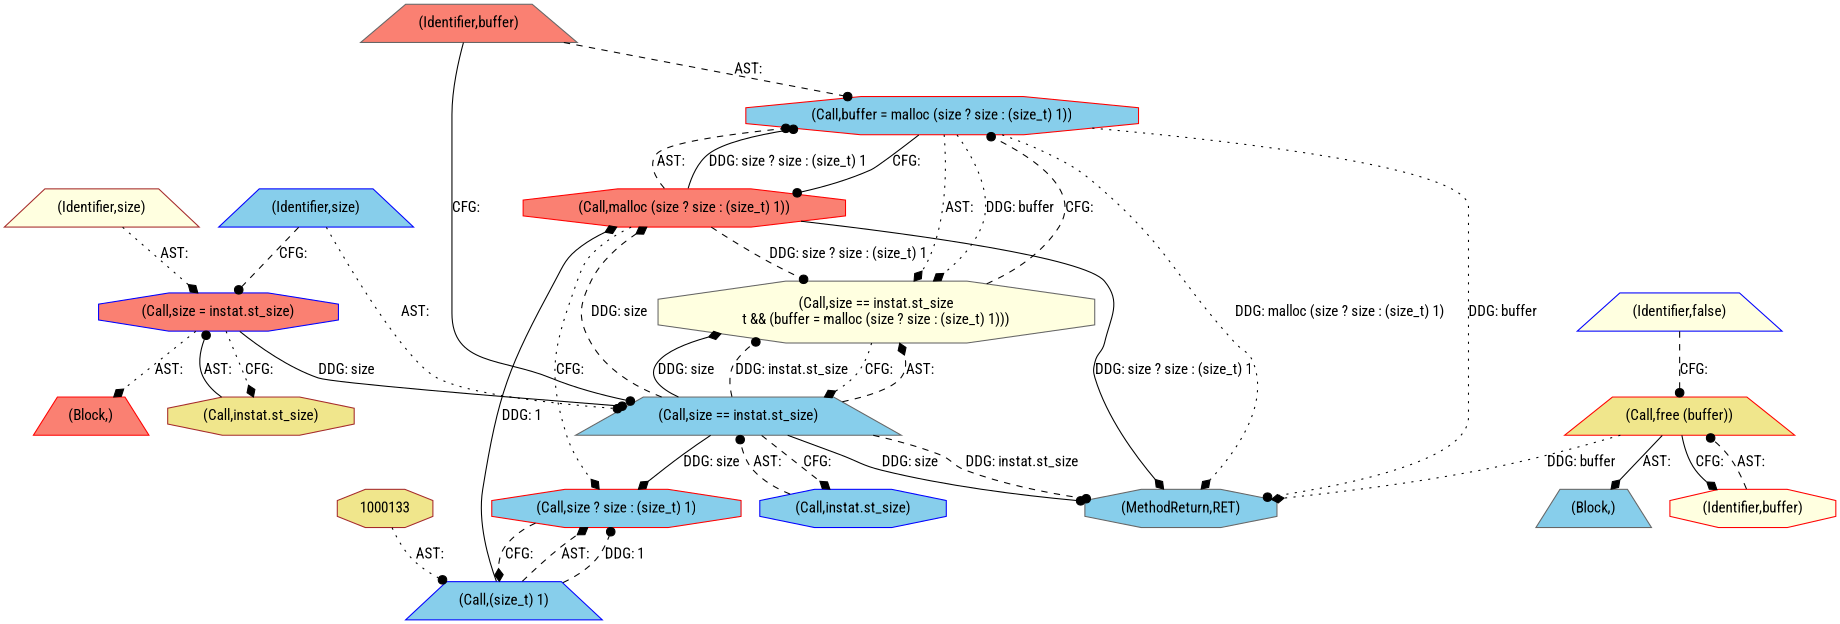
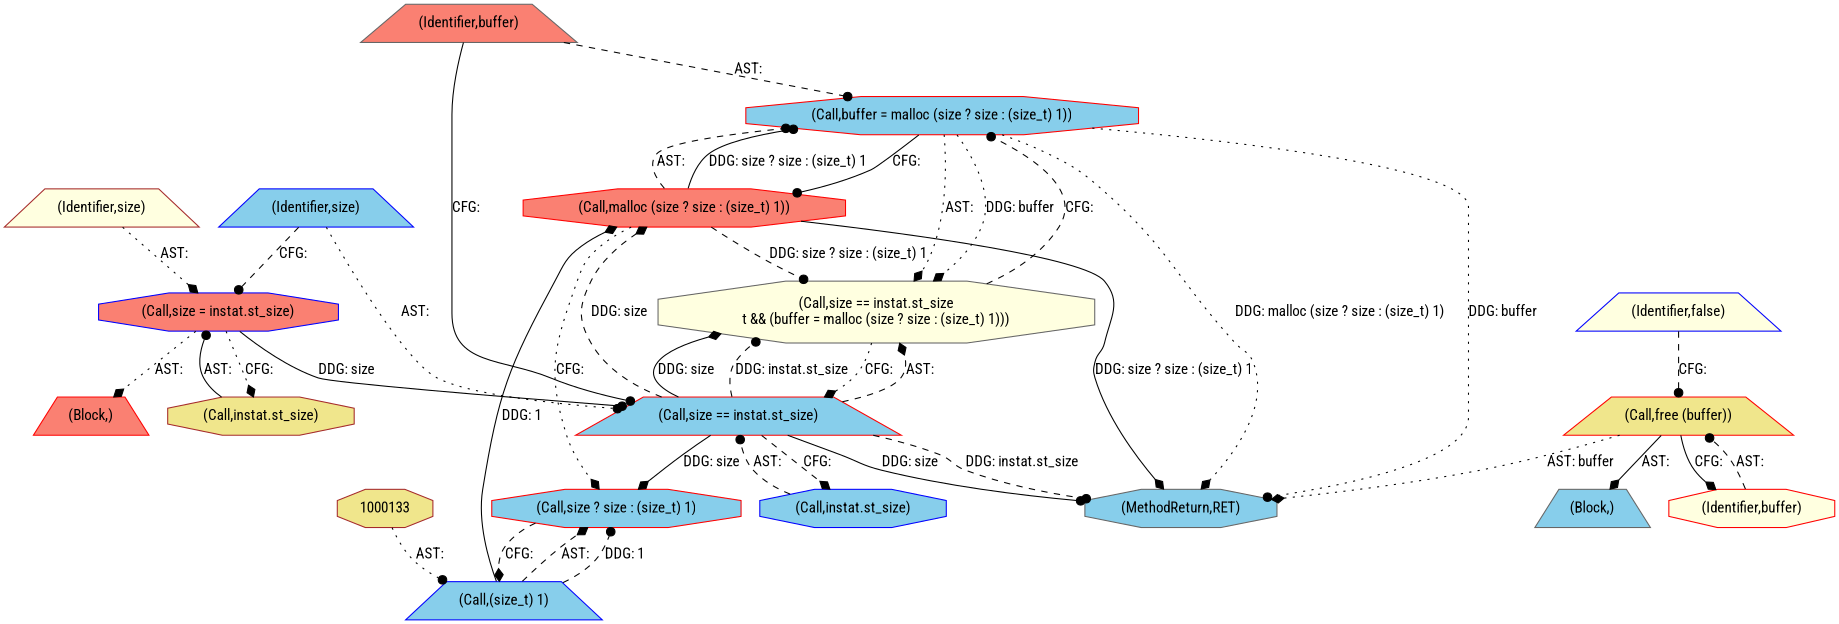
(738, 416) -> (738, 416)
(1581, 462) -> (1581, 462)
